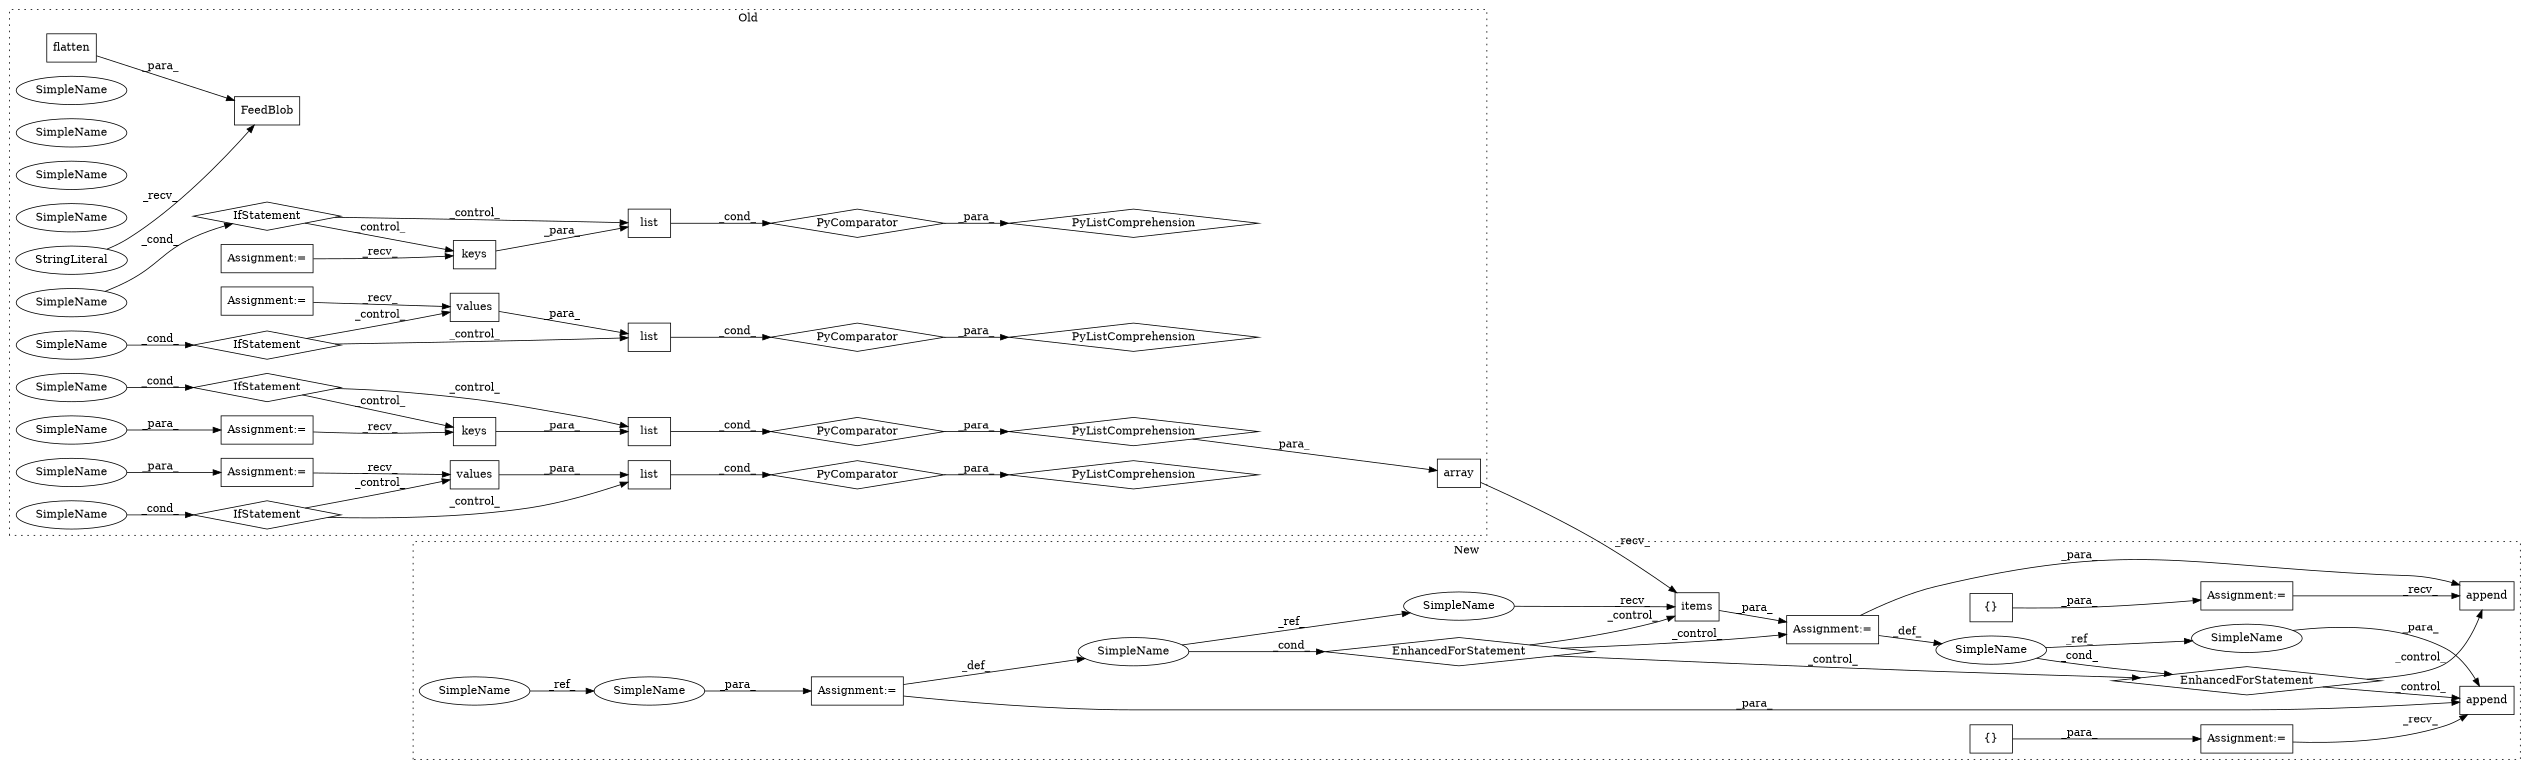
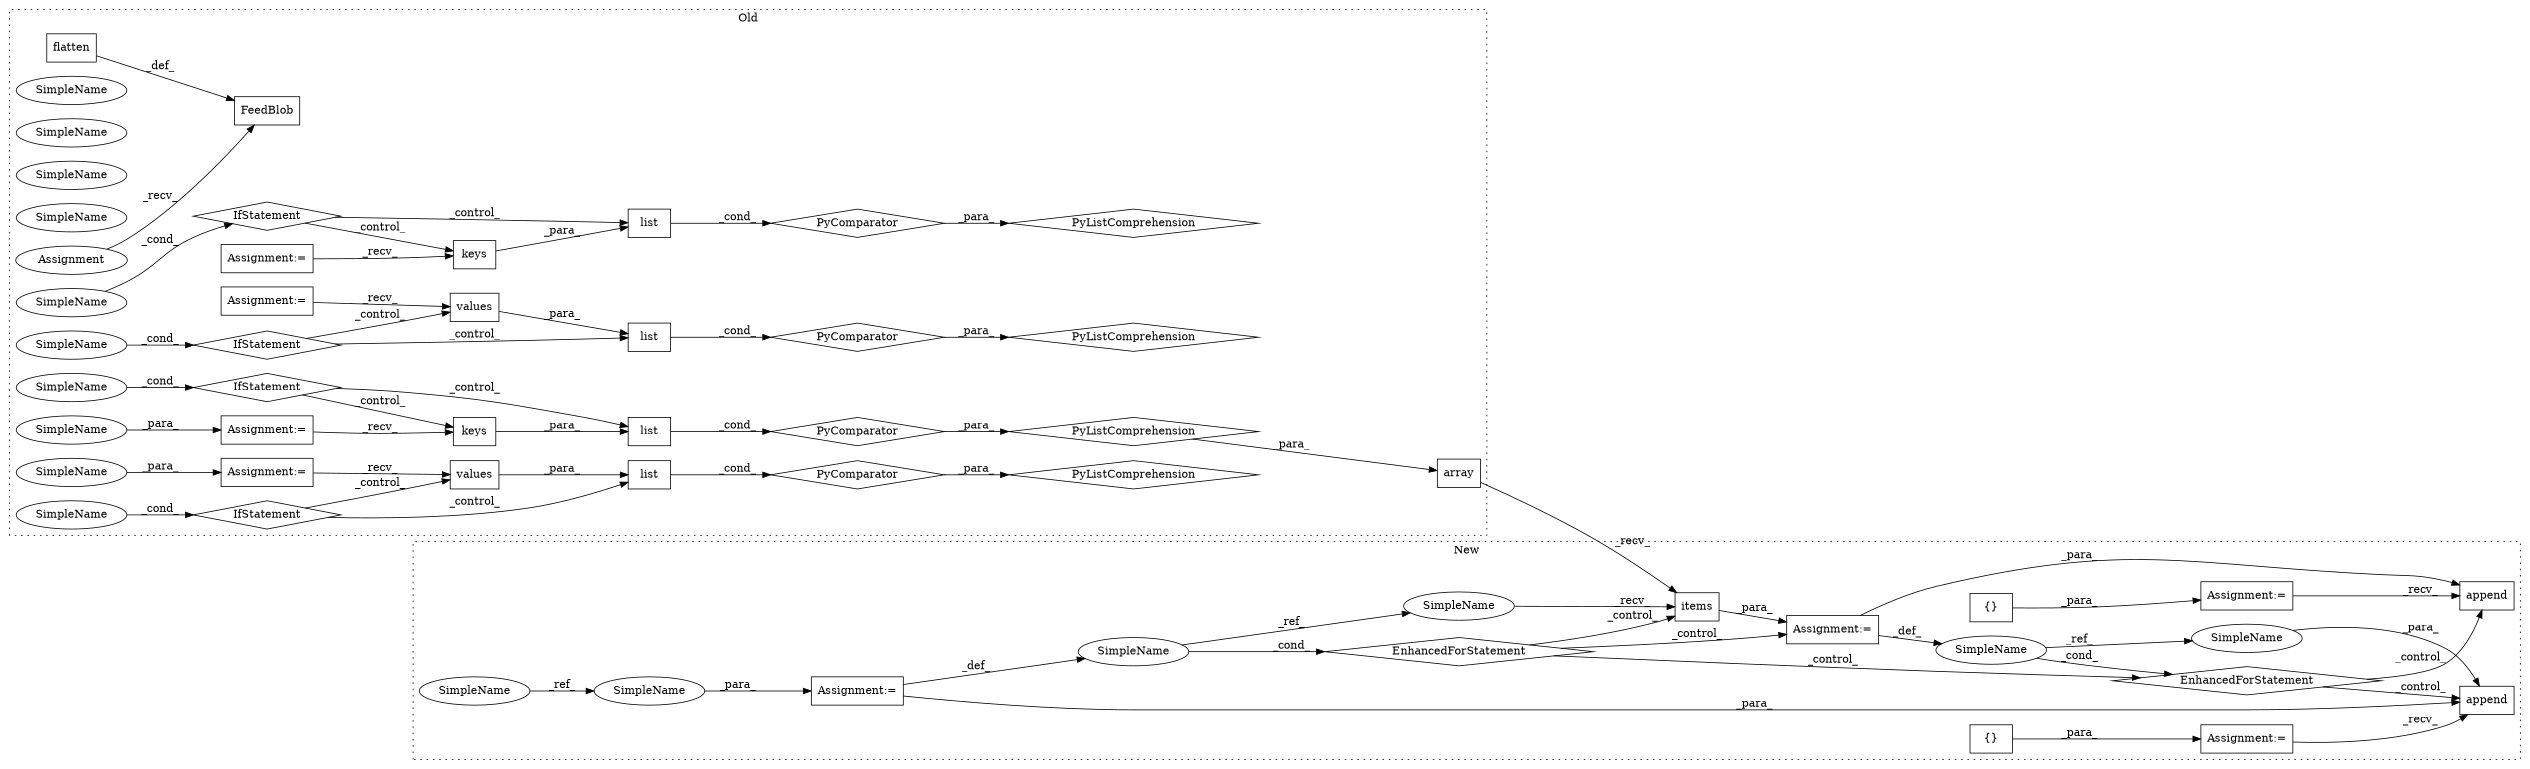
(160, 66) -> (160, 66)
(72, 260) -> (72, 260)
